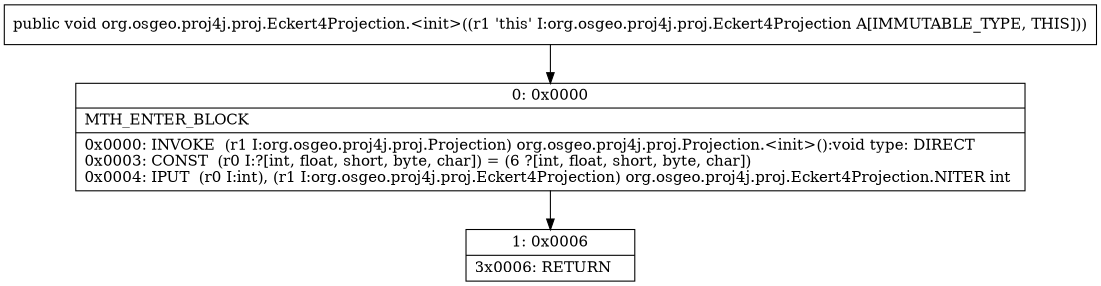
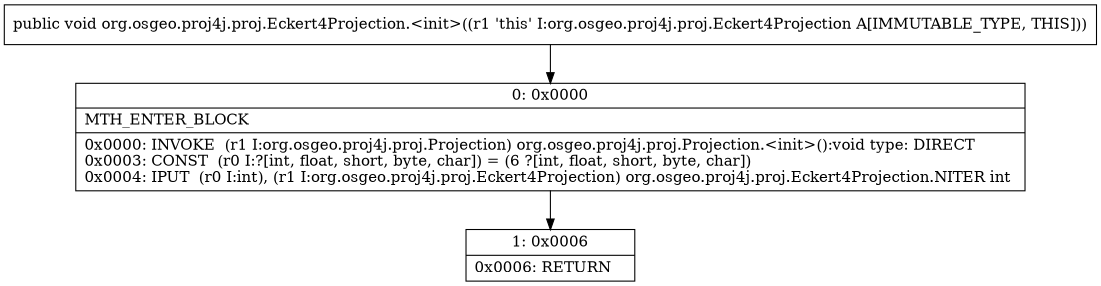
(550, 268) -> (550, 268)
